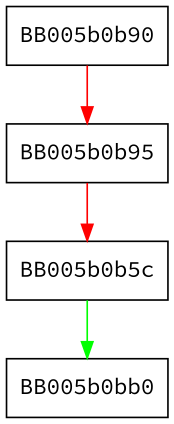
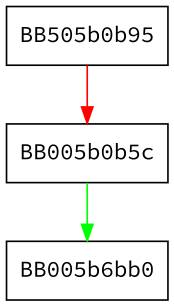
(87, 36) -> none
(87, 153) -> (87, 36)
(87, 388) -> (87, 271)
